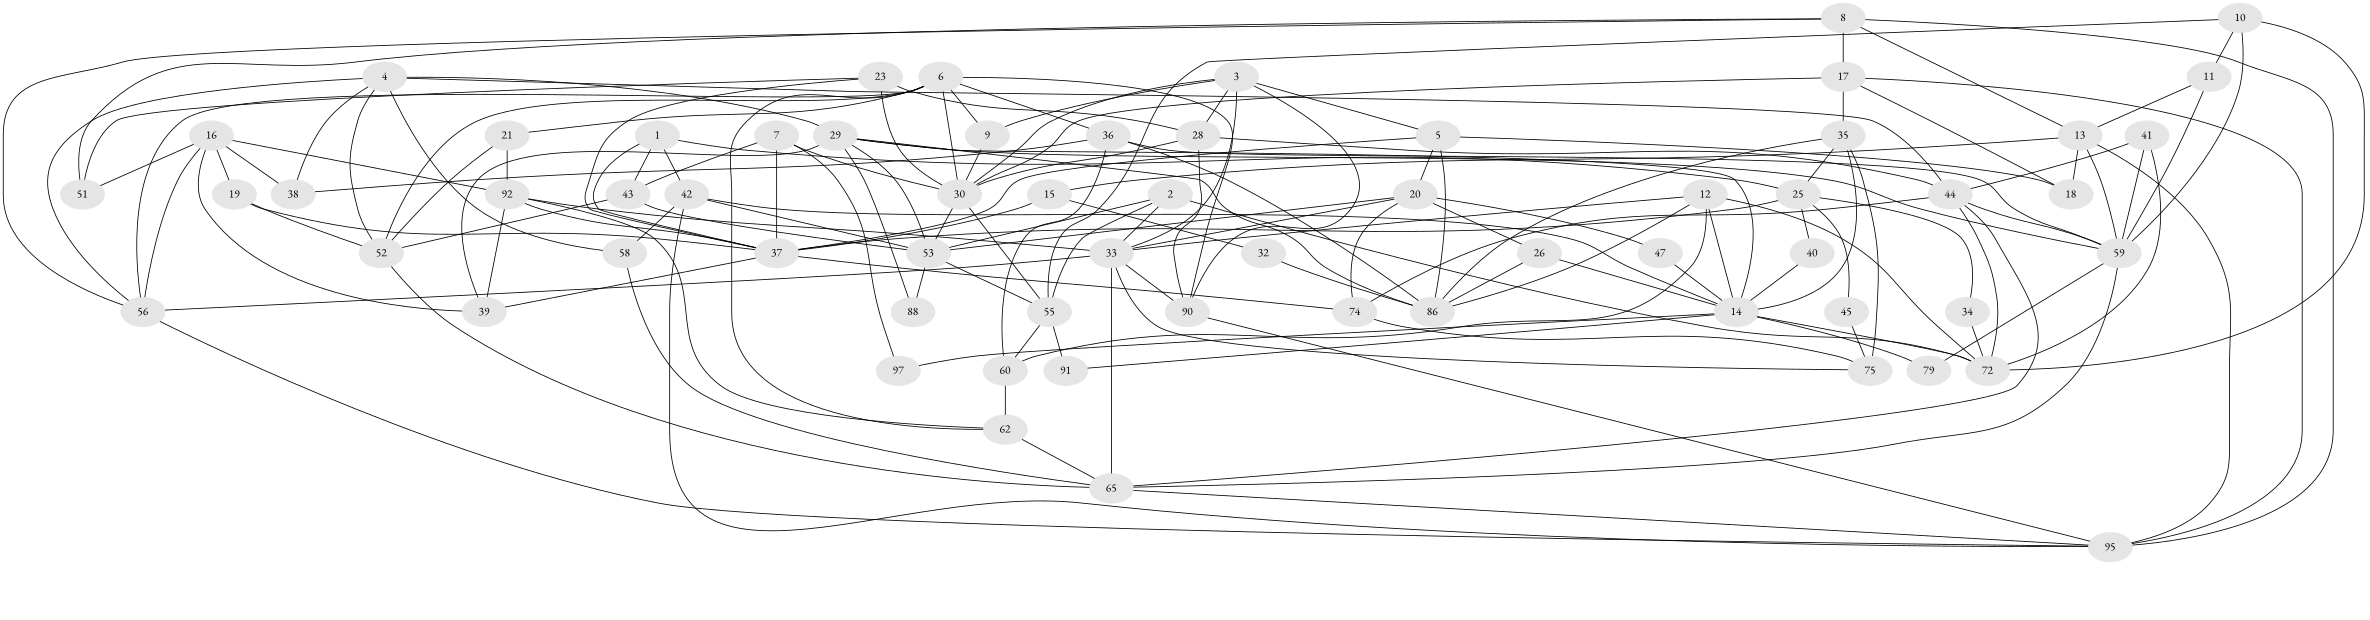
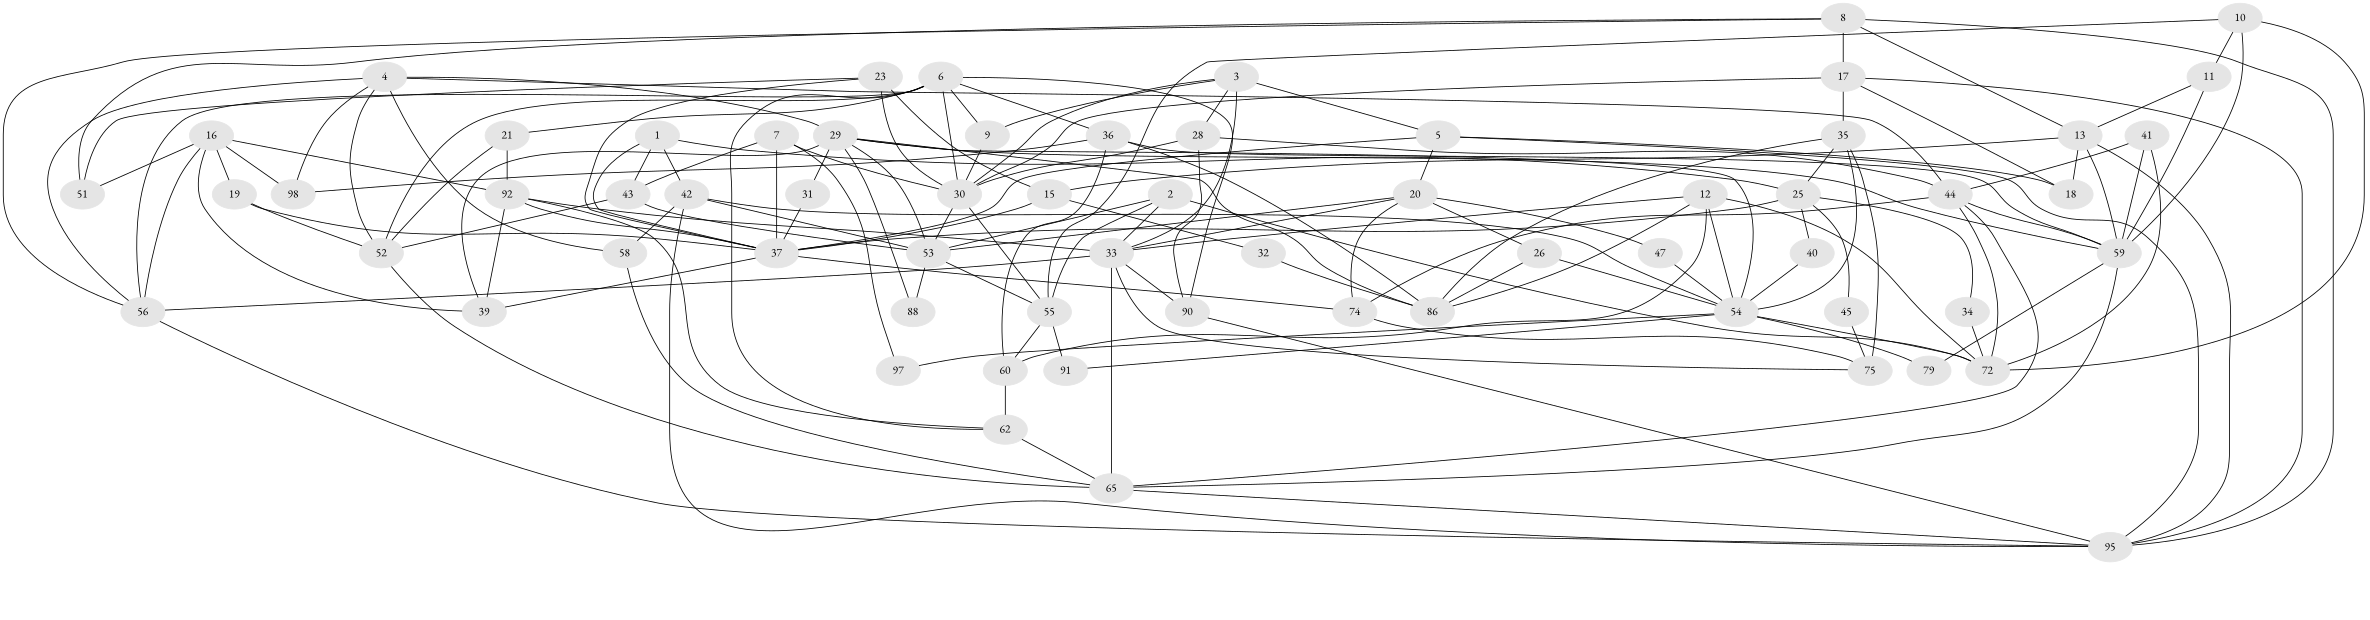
(1016, 109) -> (944, 140)
(293, 194) -> (293, 194)
none -> (808, 194)
(1335, 222) -> none
(1443, 239) -> (2028, 197)
(1736, 312) -> (1736, 312)
